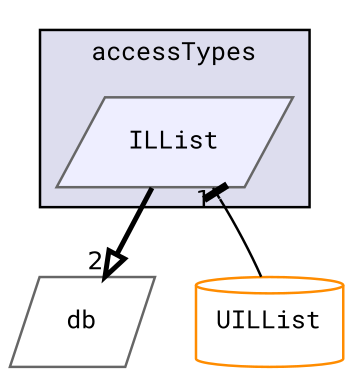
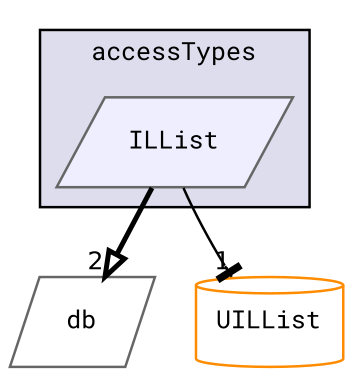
(242, 237) -> (203, 227)
